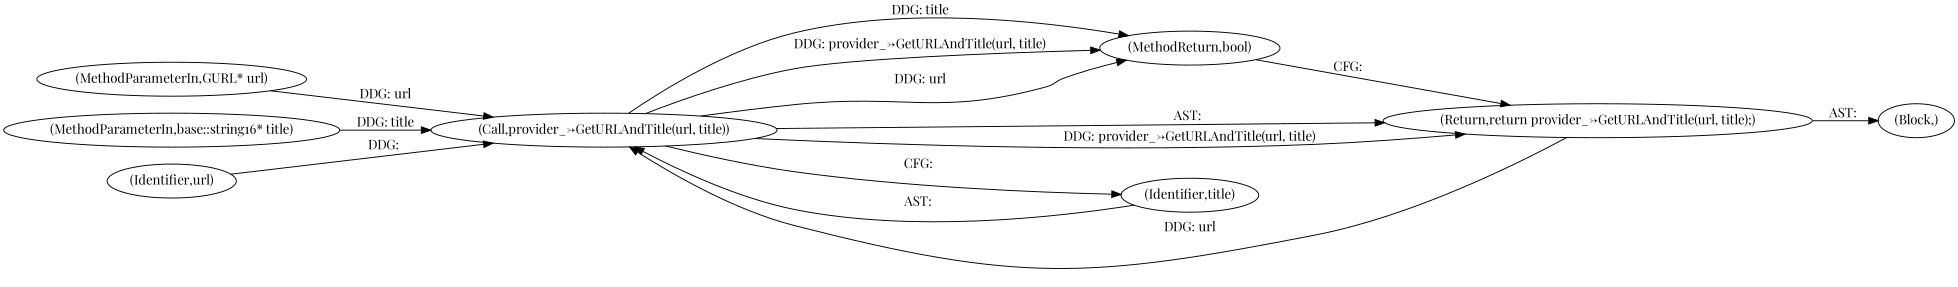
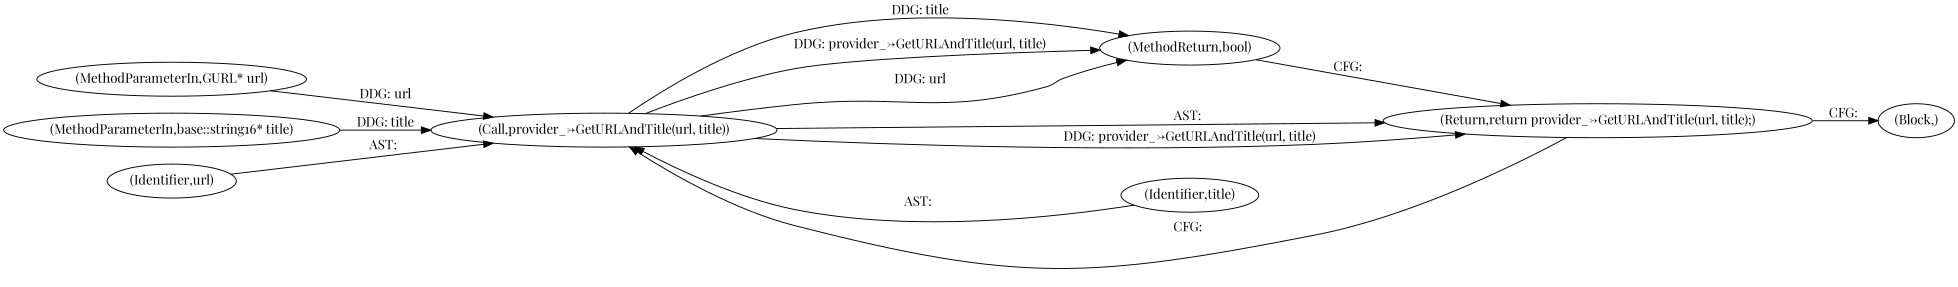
(1845, 114) -> (1845, 114)
(385, 146) -> (385, 146)
(887, 182) -> none
(1190, 228) -> (1190, 228)
